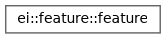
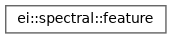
(83, 19) -> (86, 19)
